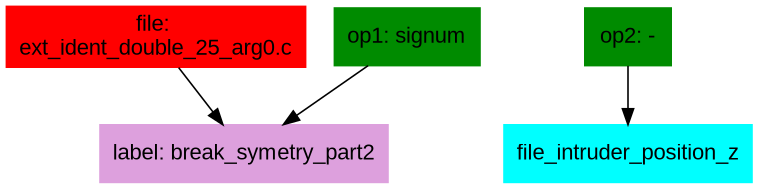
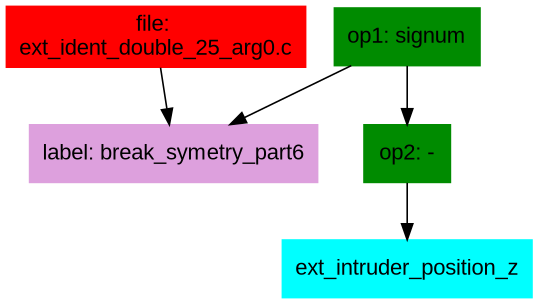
none -> (407, 87)
(244, 154) -> (174, 154)
(628, 154) -> (407, 269)
